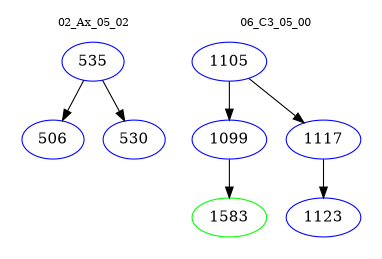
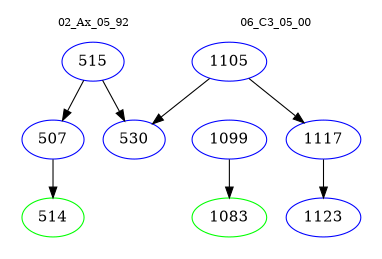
(94, 23) -> (94, 23)
(93, 62) -> (93, 62)
(229, 95) -> (190, 94)
(53, 140) -> (53, 140)
none -> (53, 217)
(229, 217) -> (229, 217)
